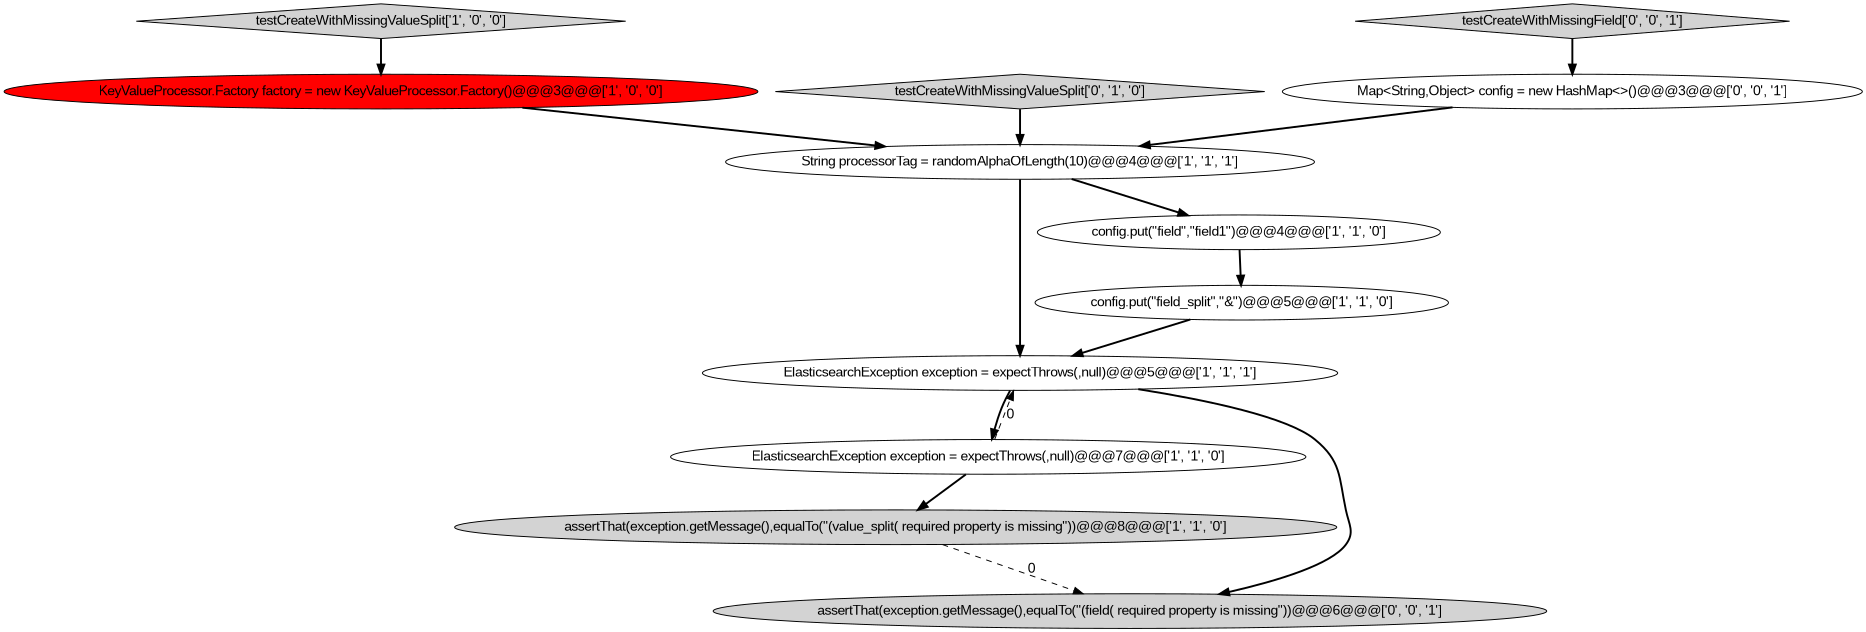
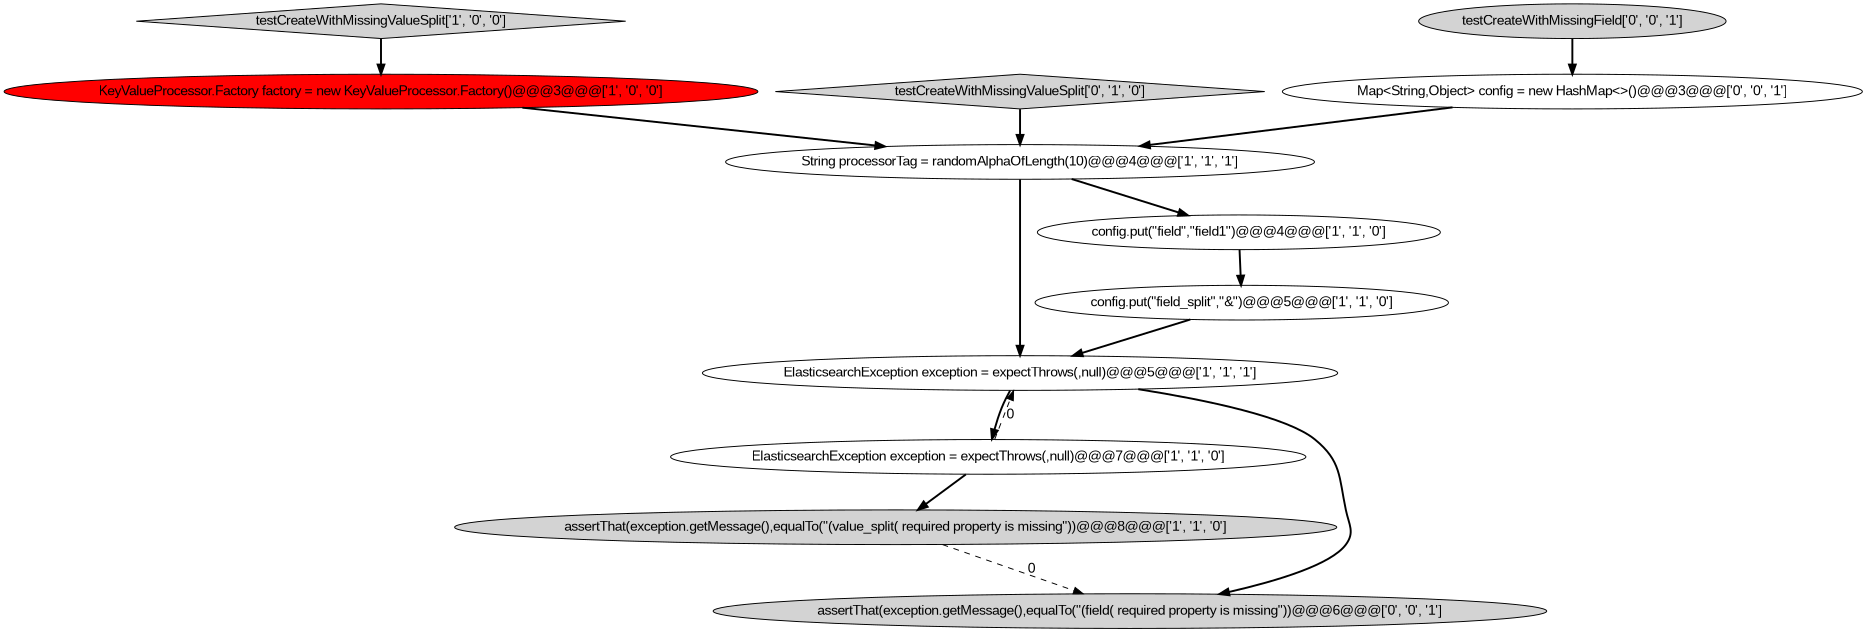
(1572, 21) -> (1572, 21)
